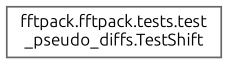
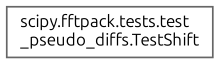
(114, 32) -> (110, 32)
